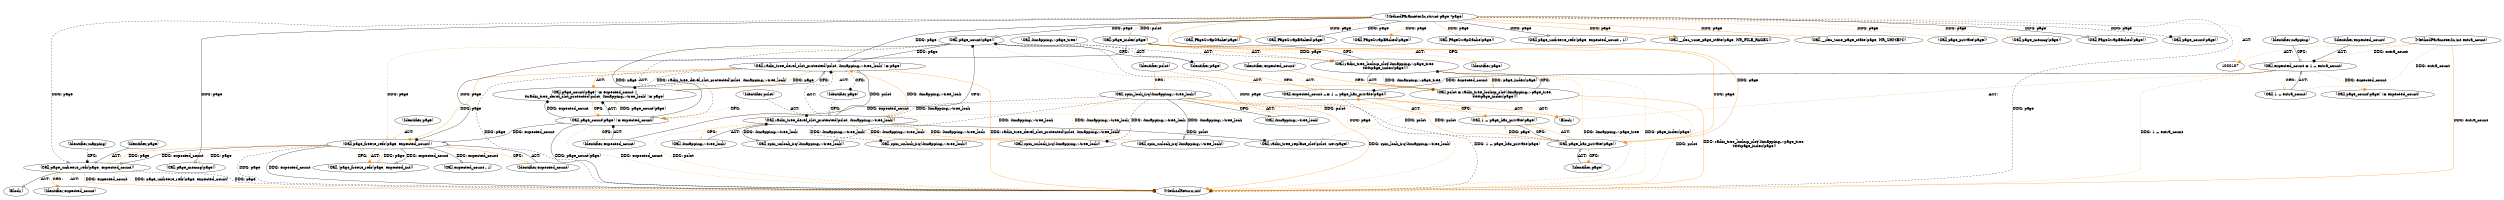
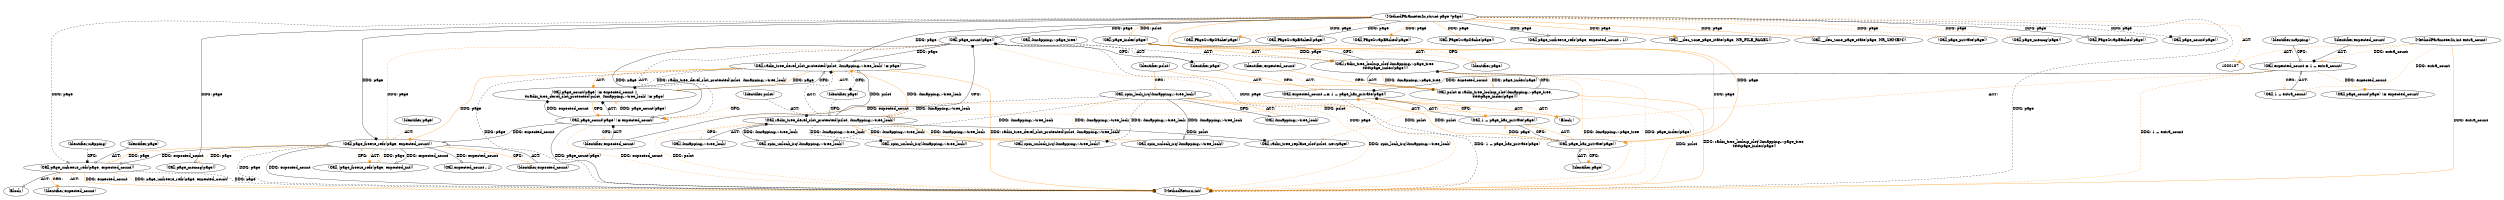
(748, 59) -> (815, 24)
none -> (1426, 108)
(1362, 135) -> (1362, 135)
